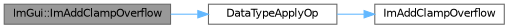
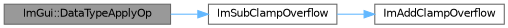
(87, 14) -> (87, 14)
(273, 14) -> (273, 14)
